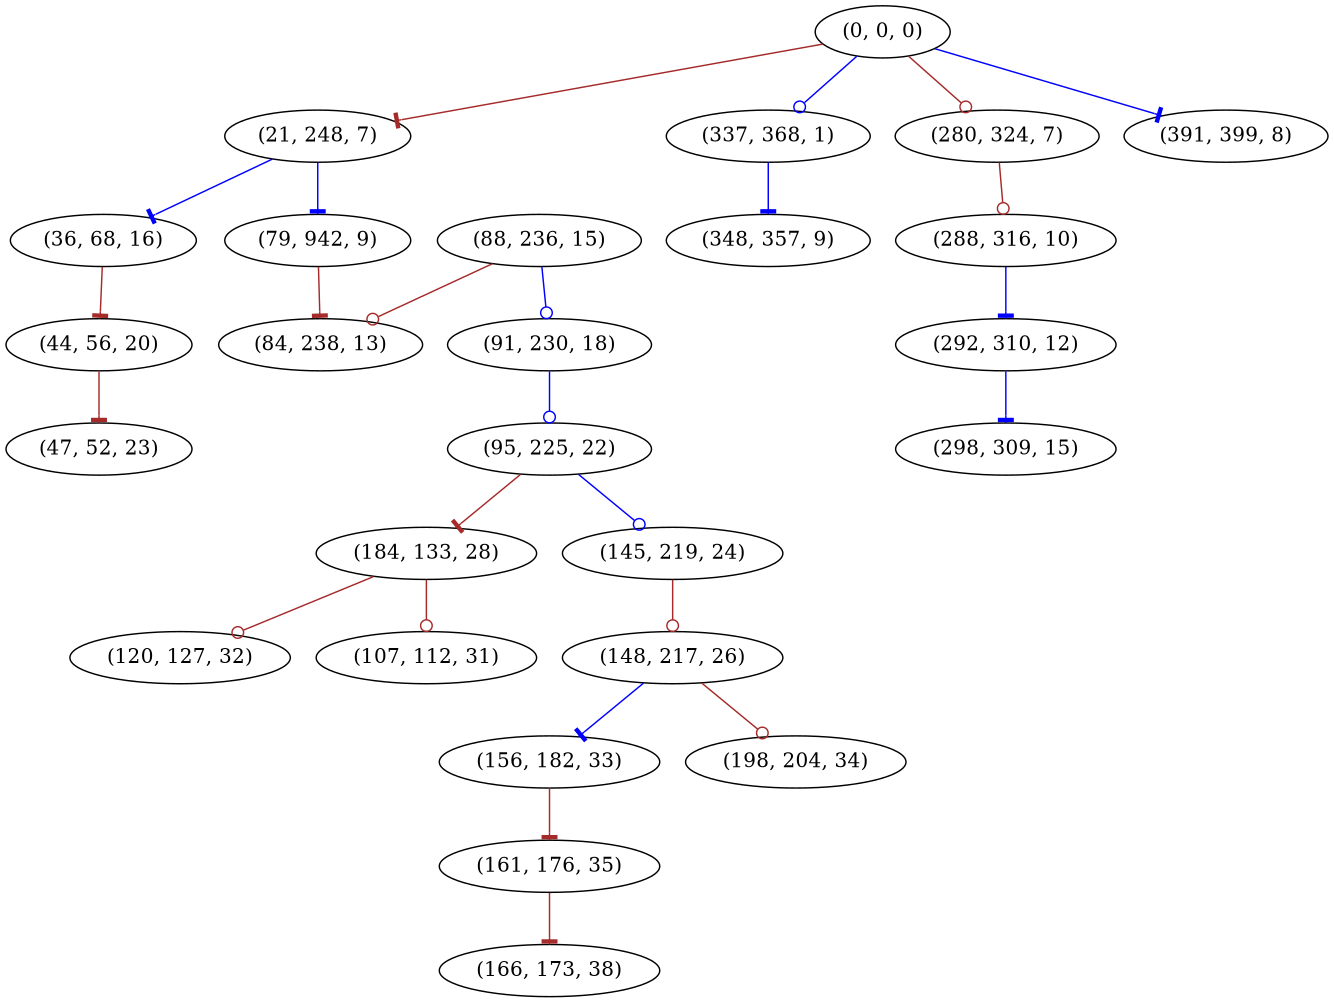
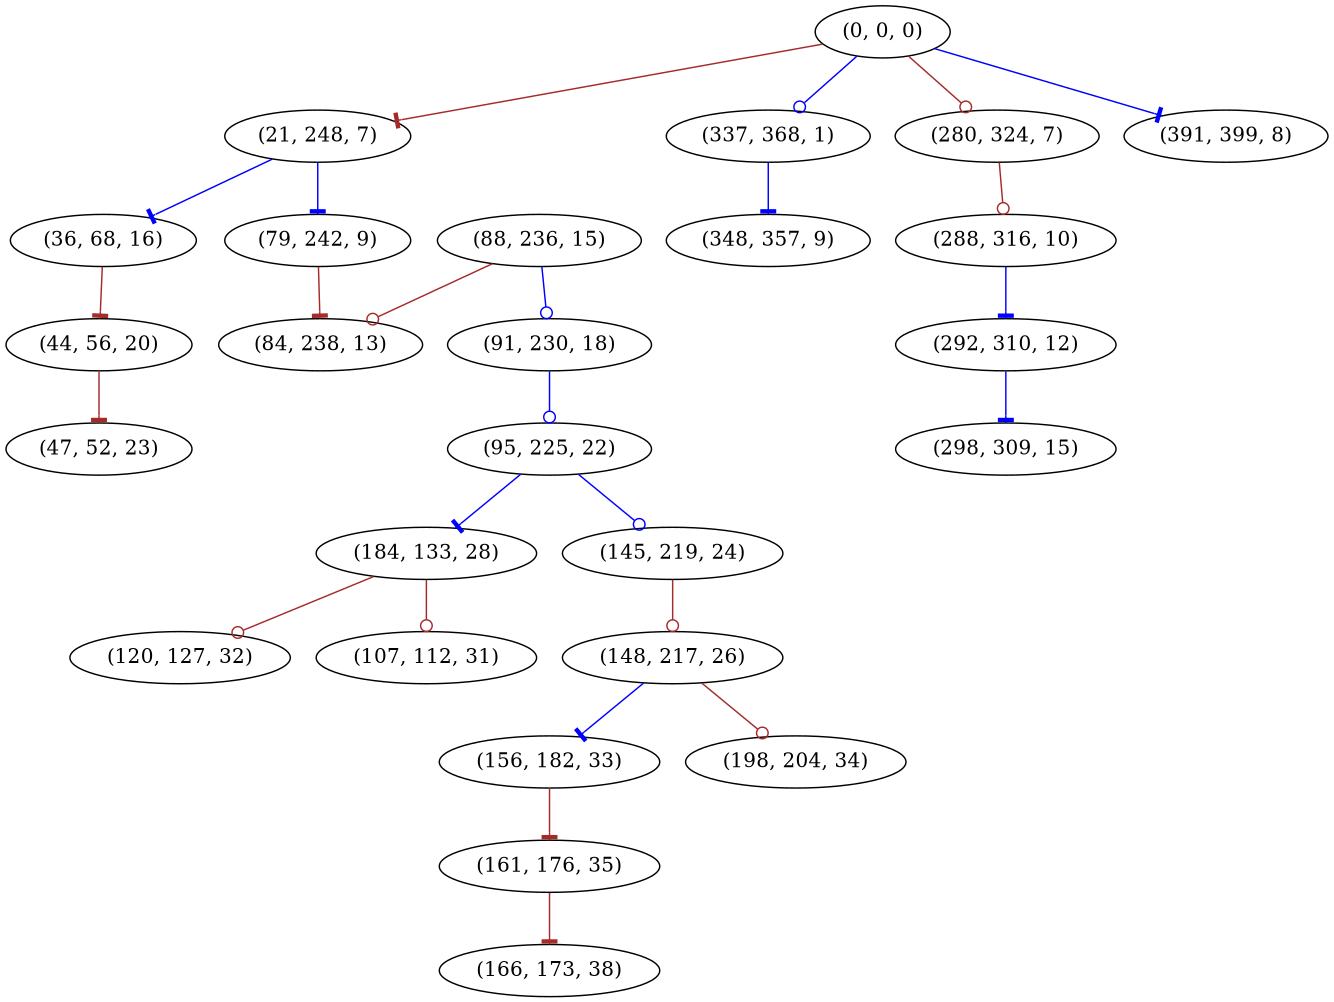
(318, 240) -> (318, 240)
(491, 499) -> (491, 499)
